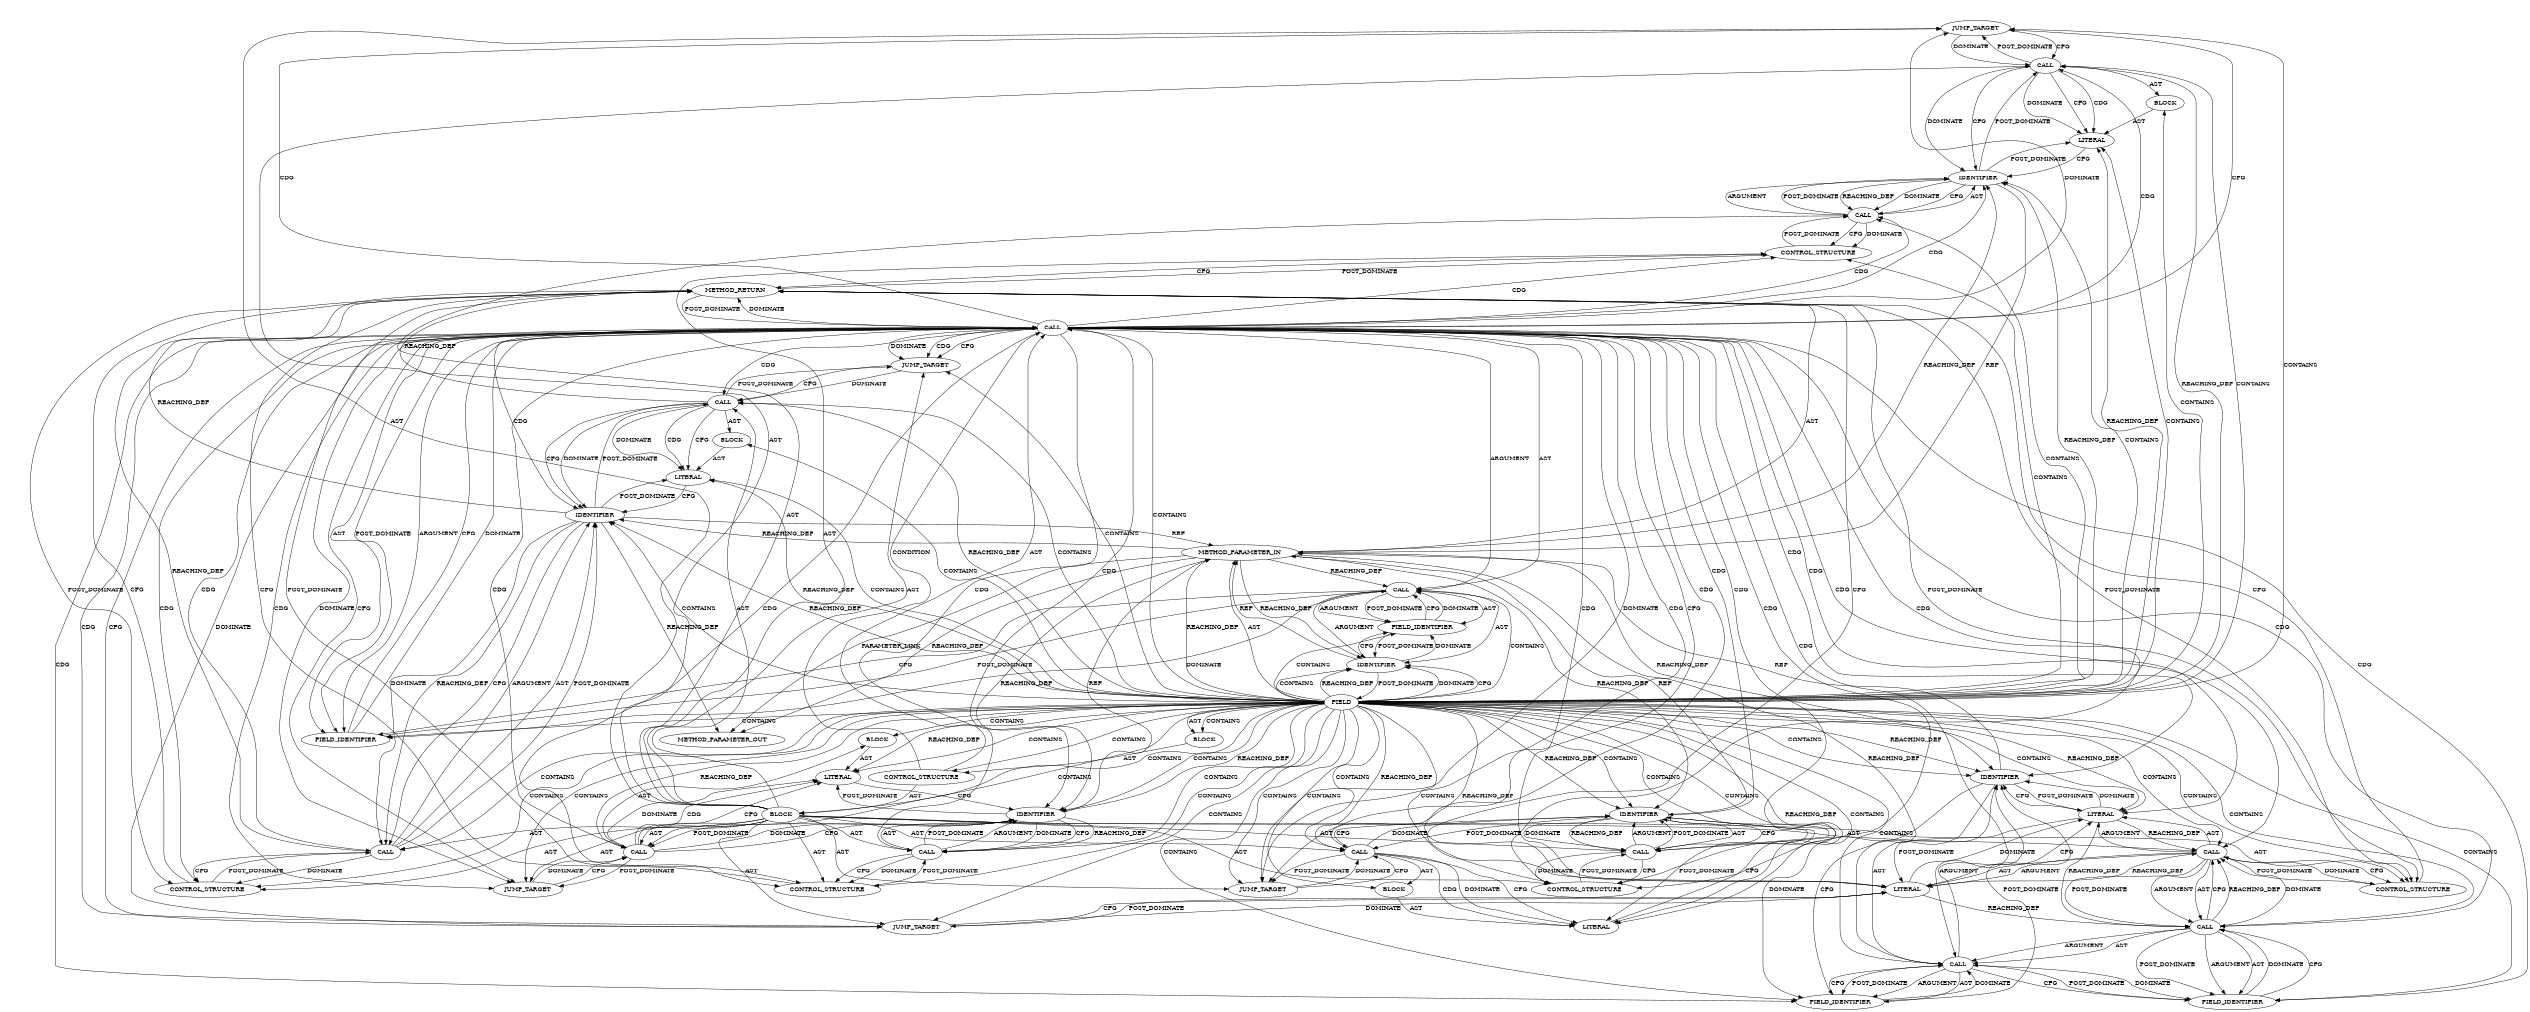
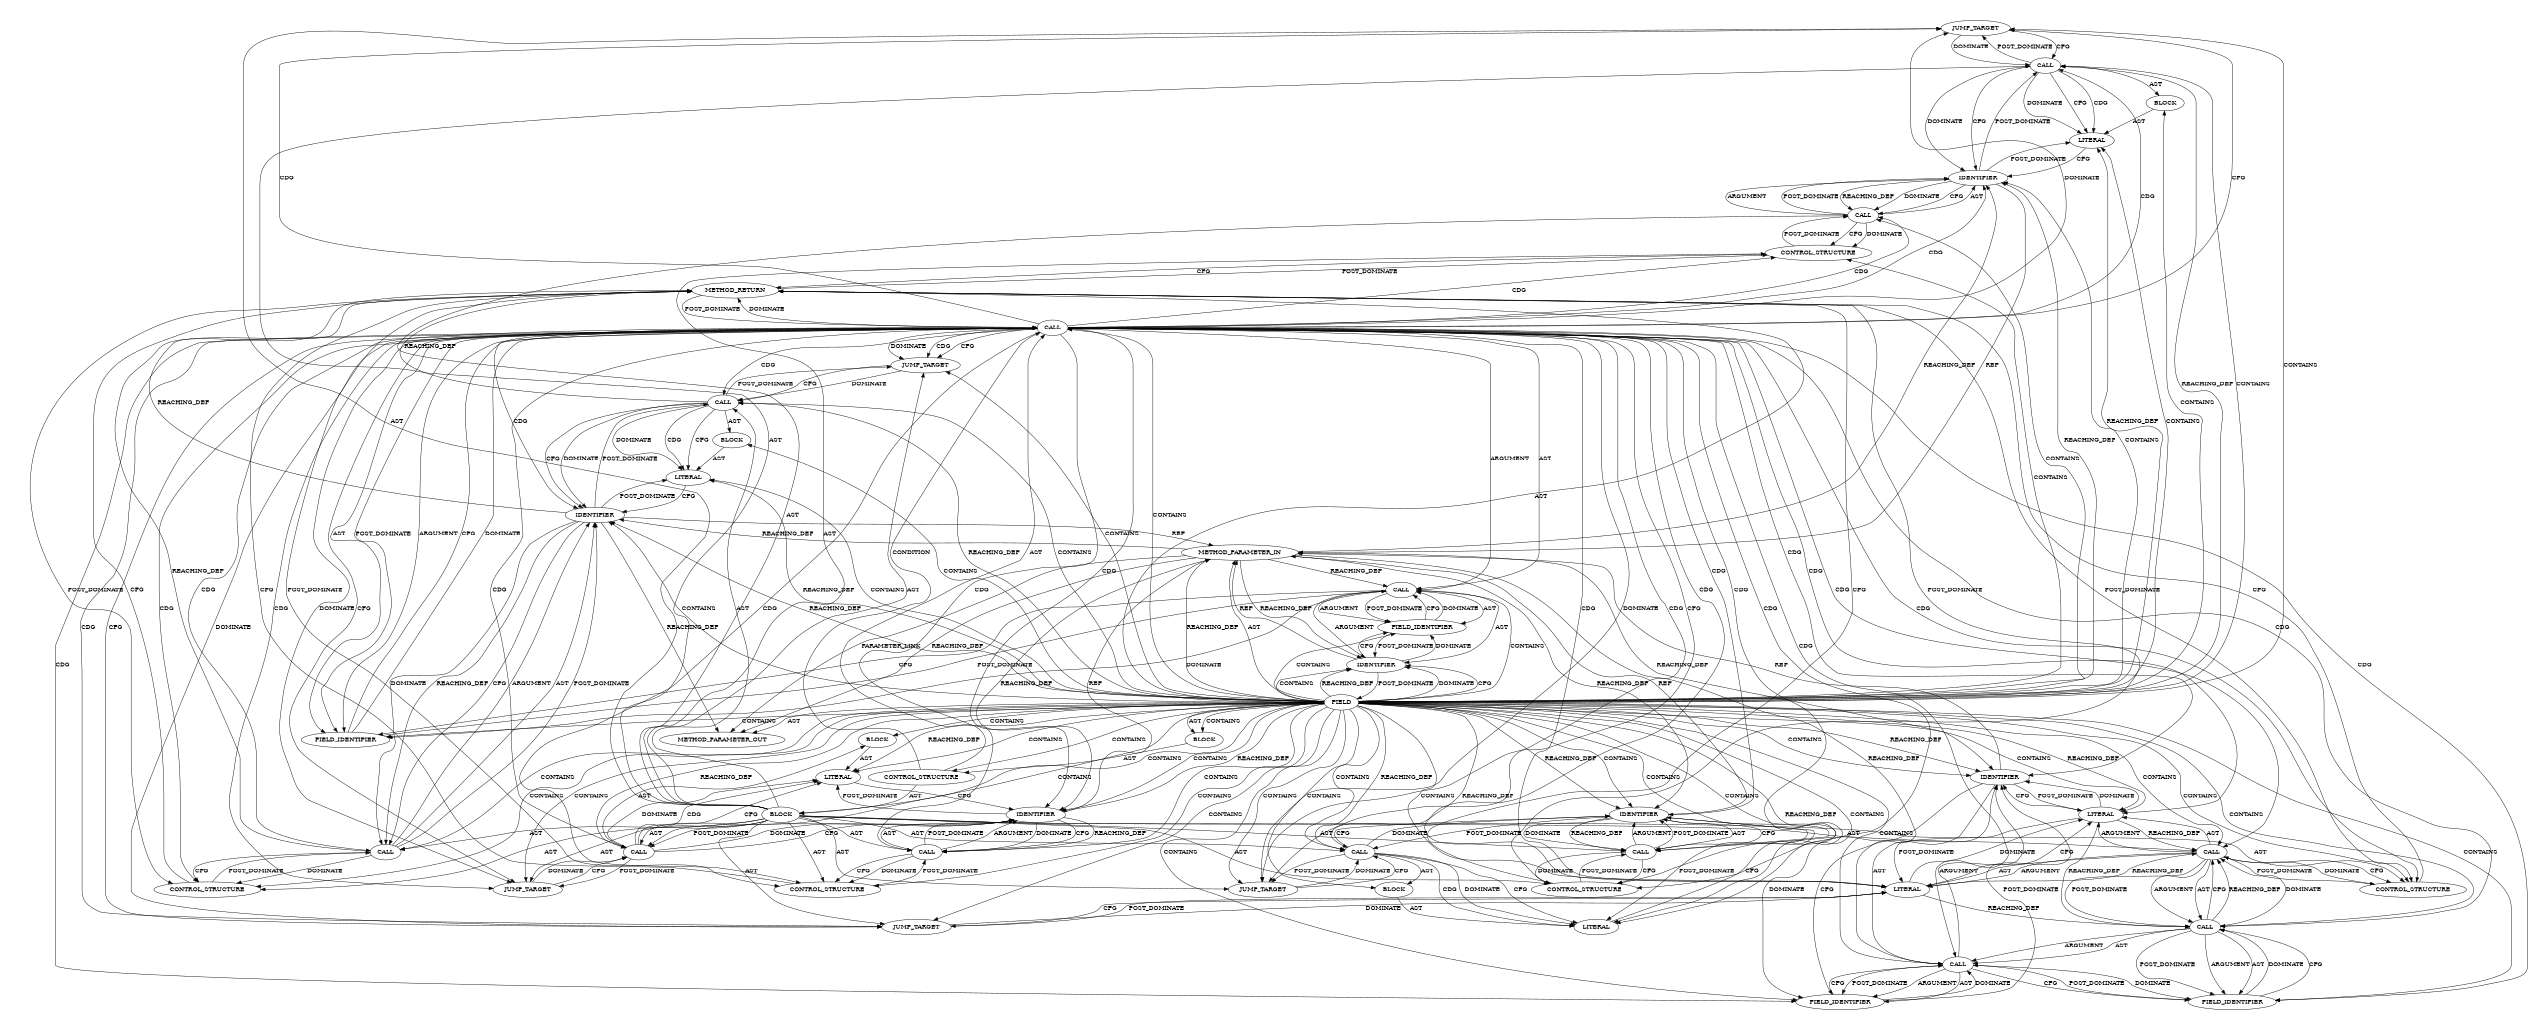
(1813, 332) -> (1800, 361)
none -> (910, 708)
